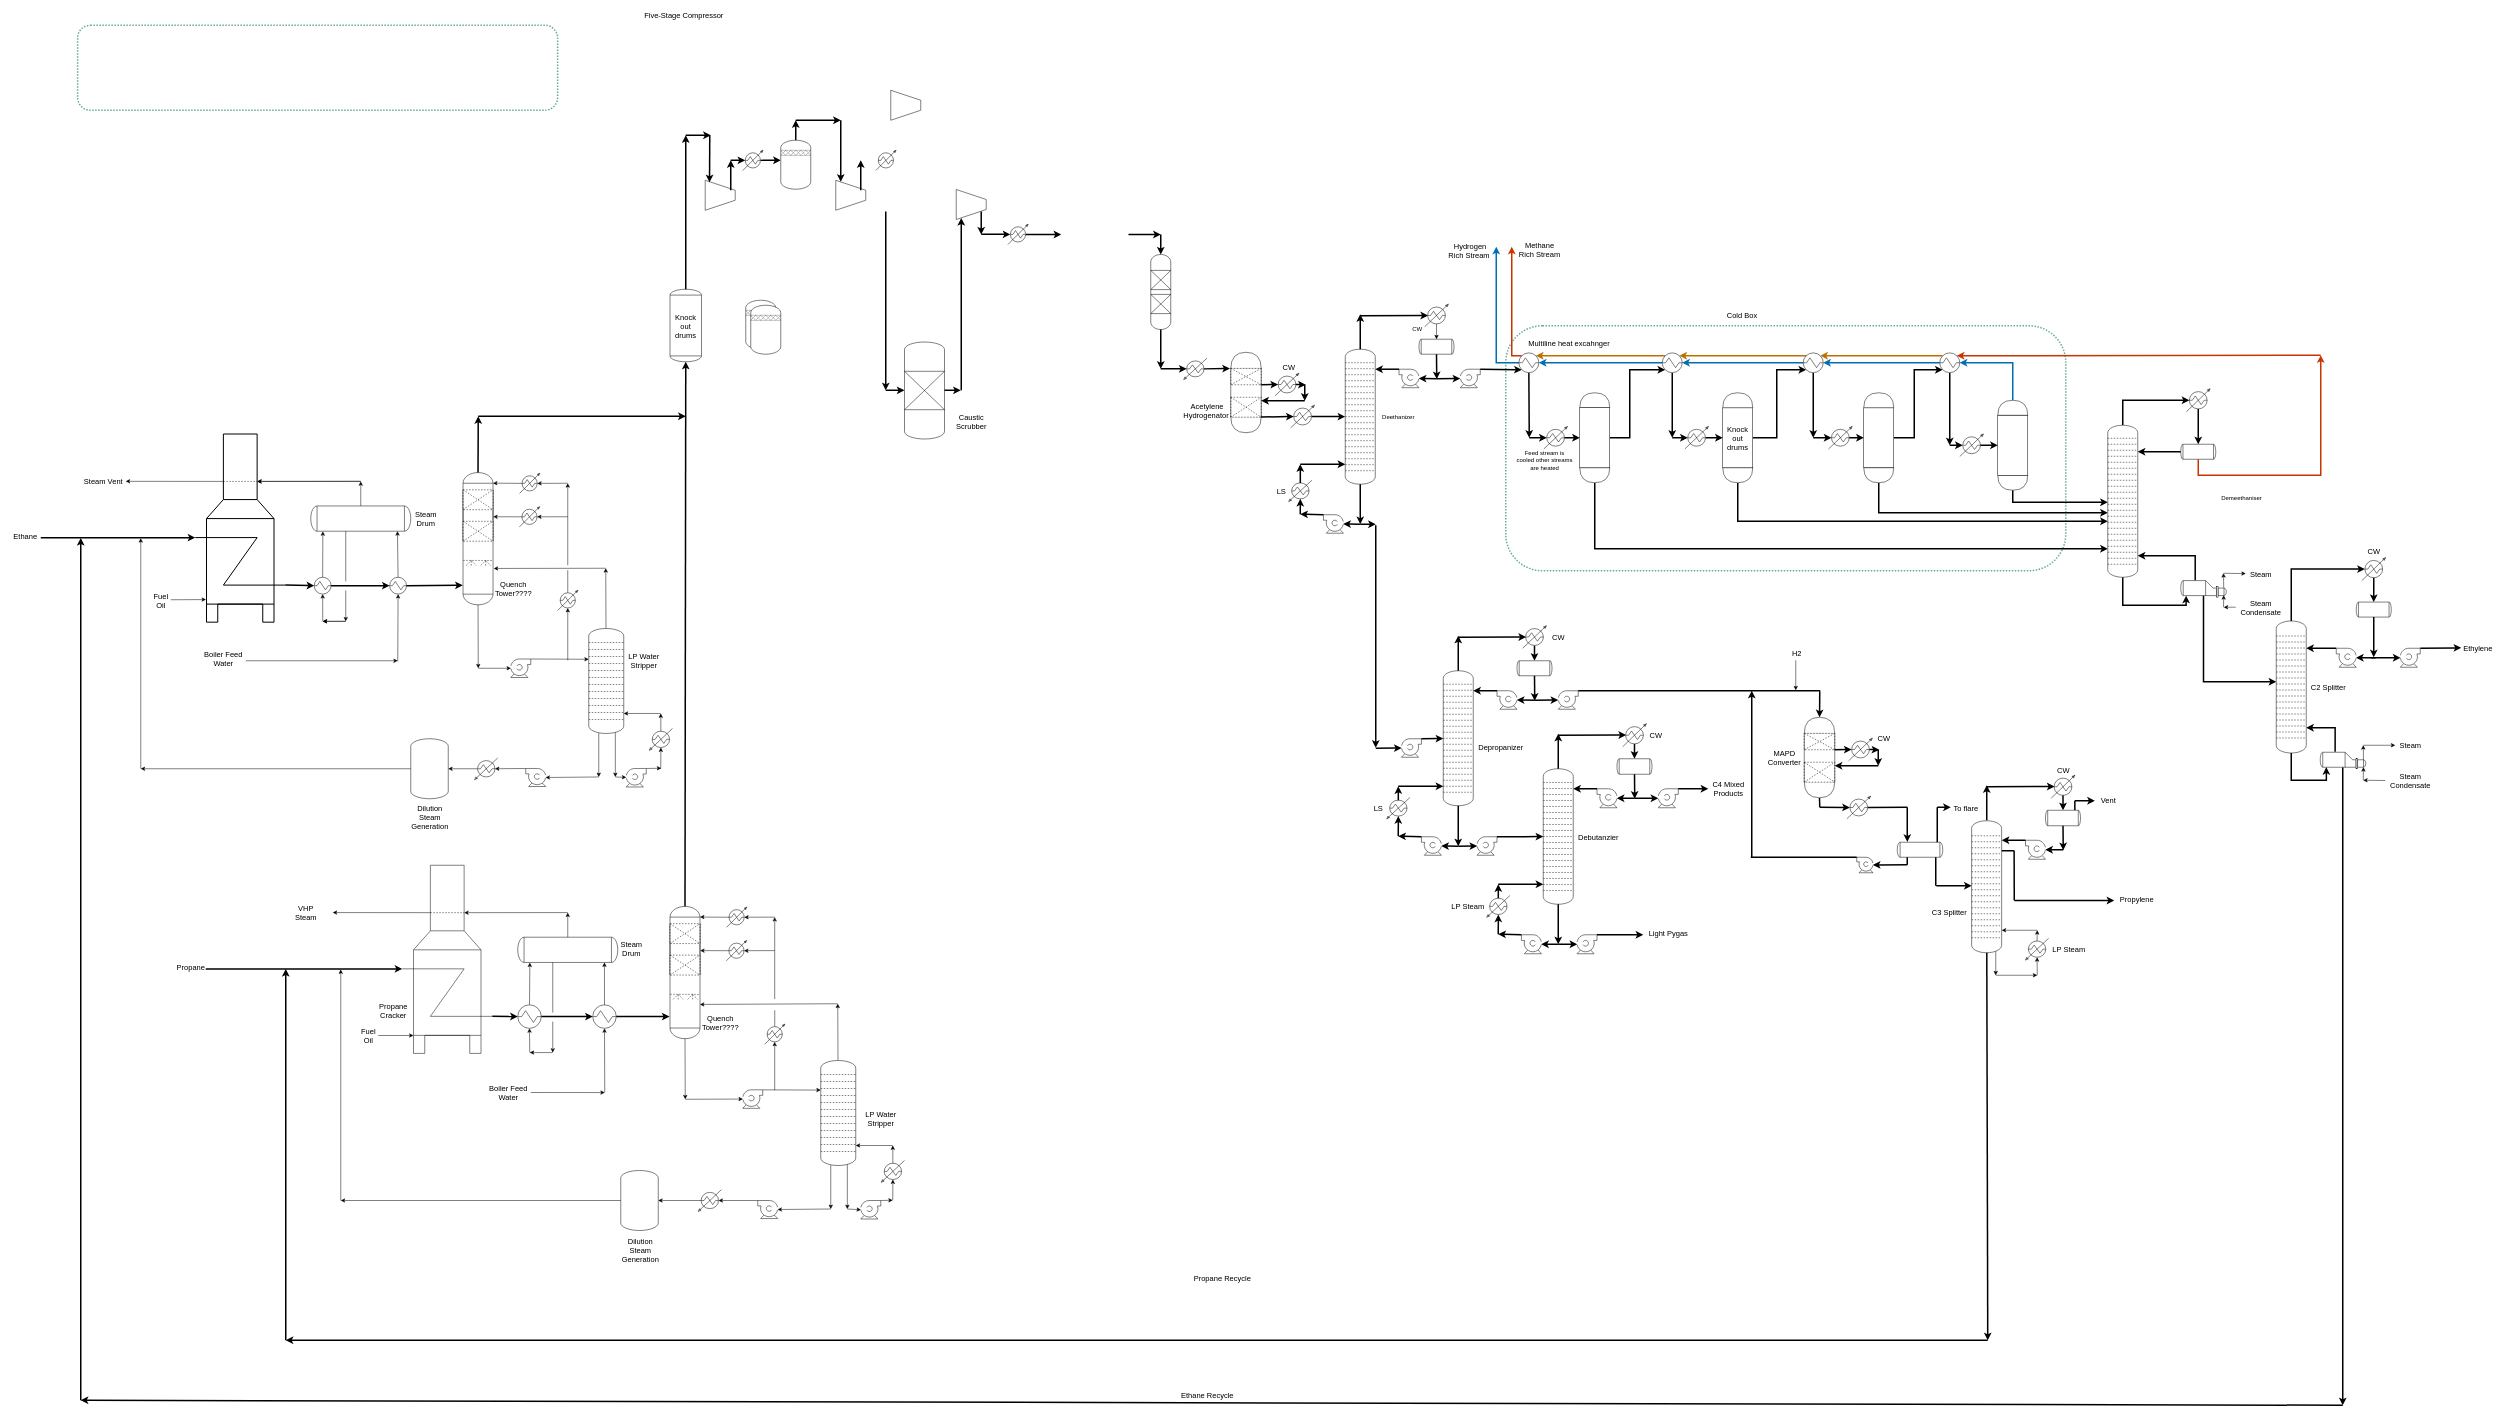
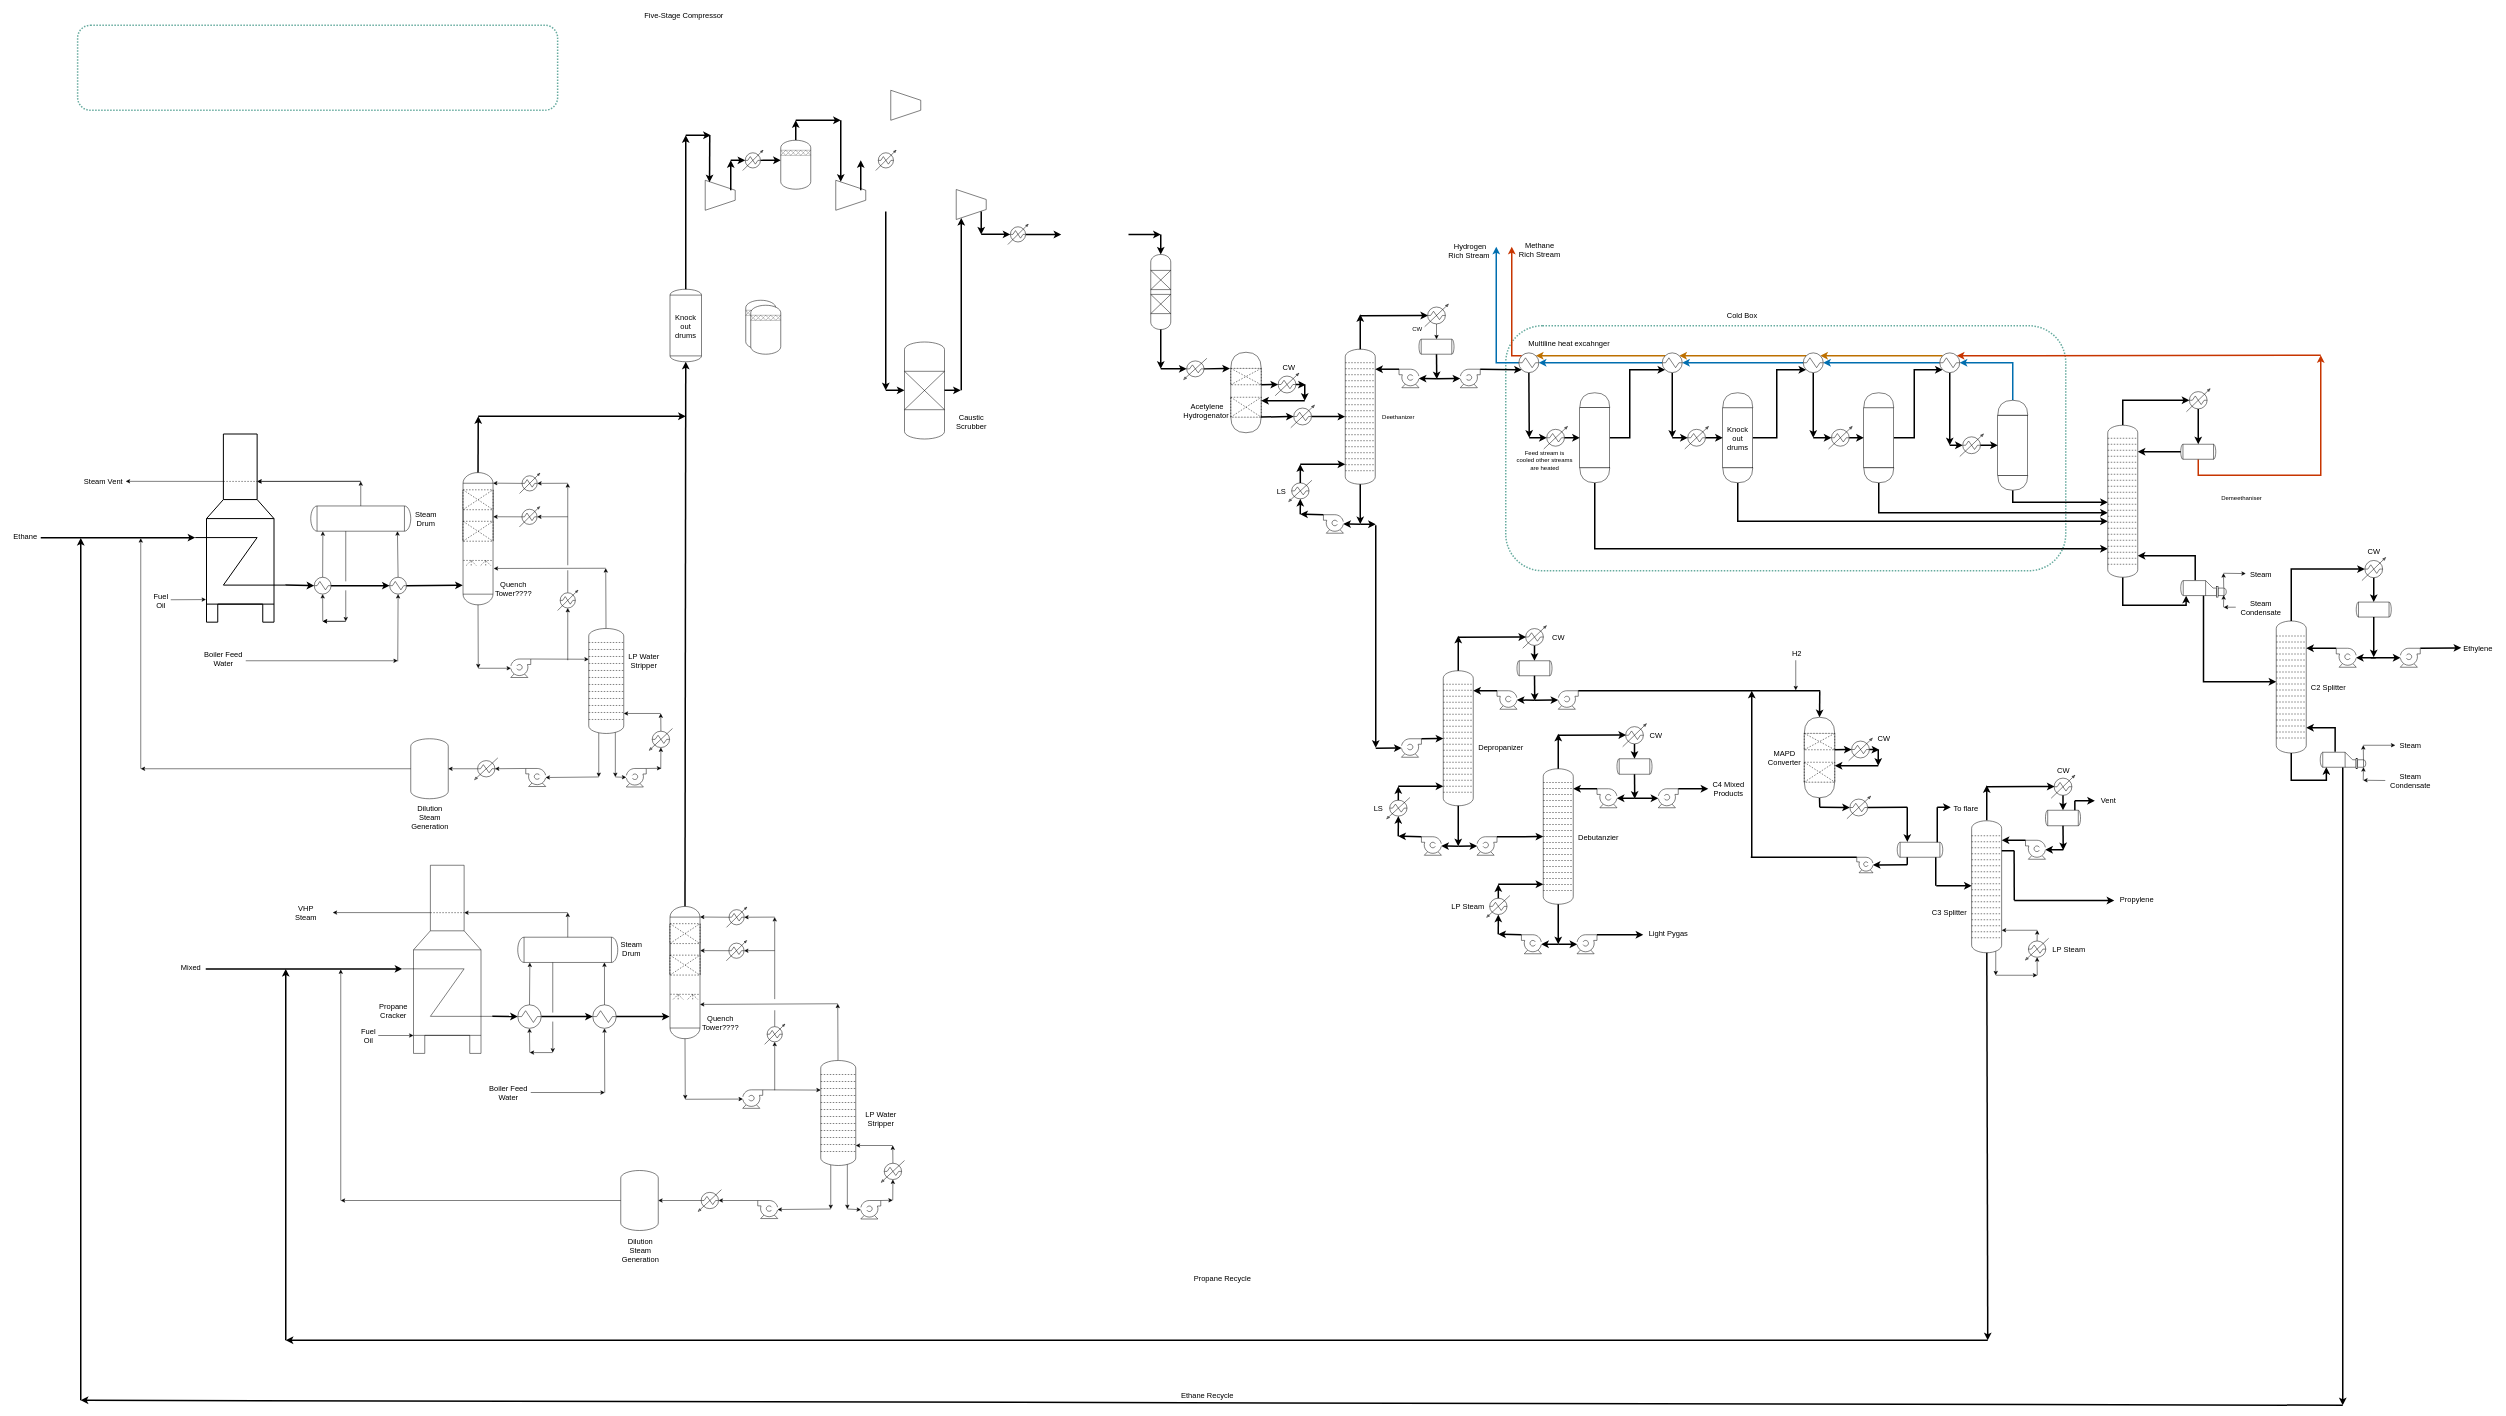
(191, 967) -> (191, 967)
